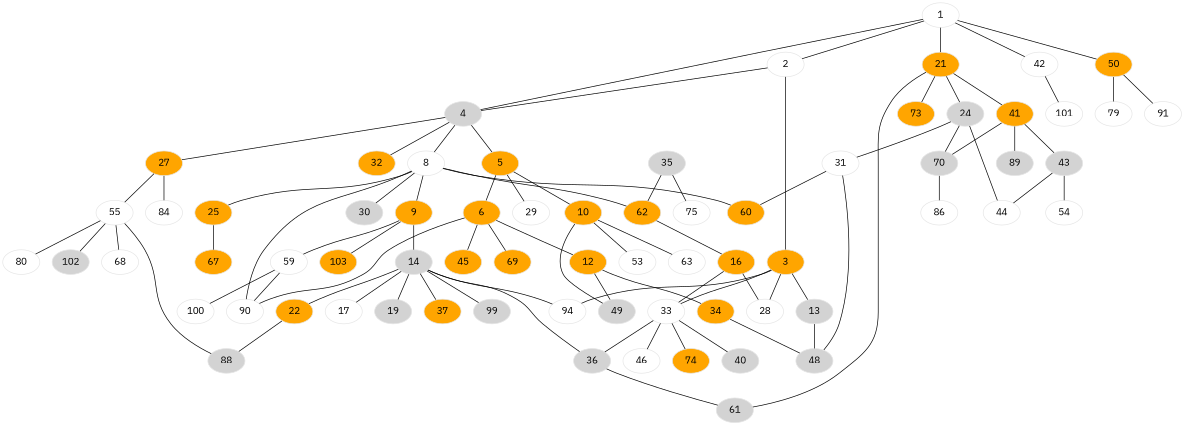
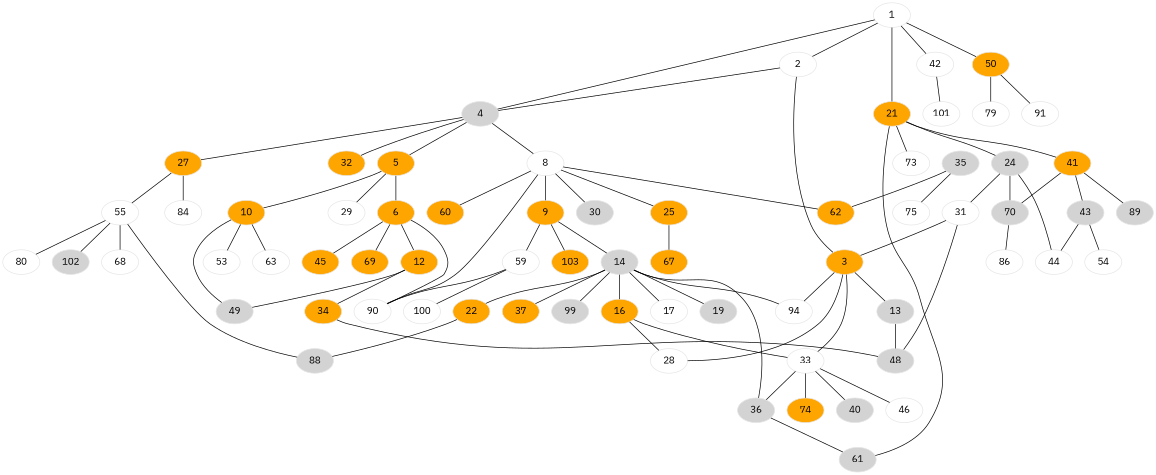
(916, 114) -> (911, 163)
(793, 188) -> (904, 239)
(689, 237) -> (620, 287)
